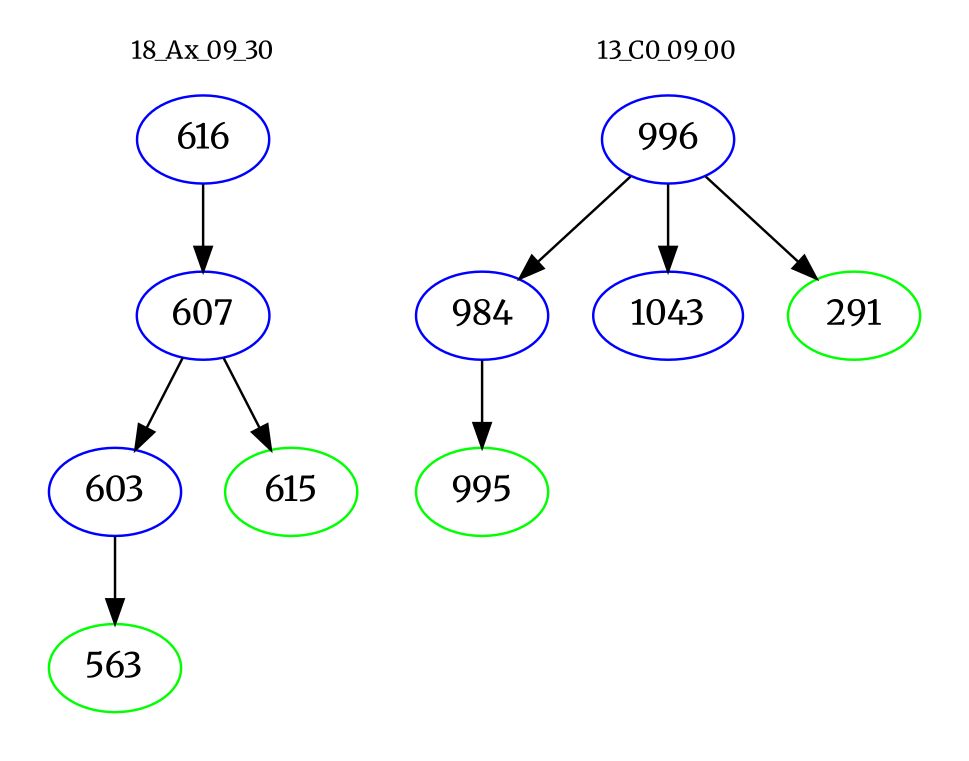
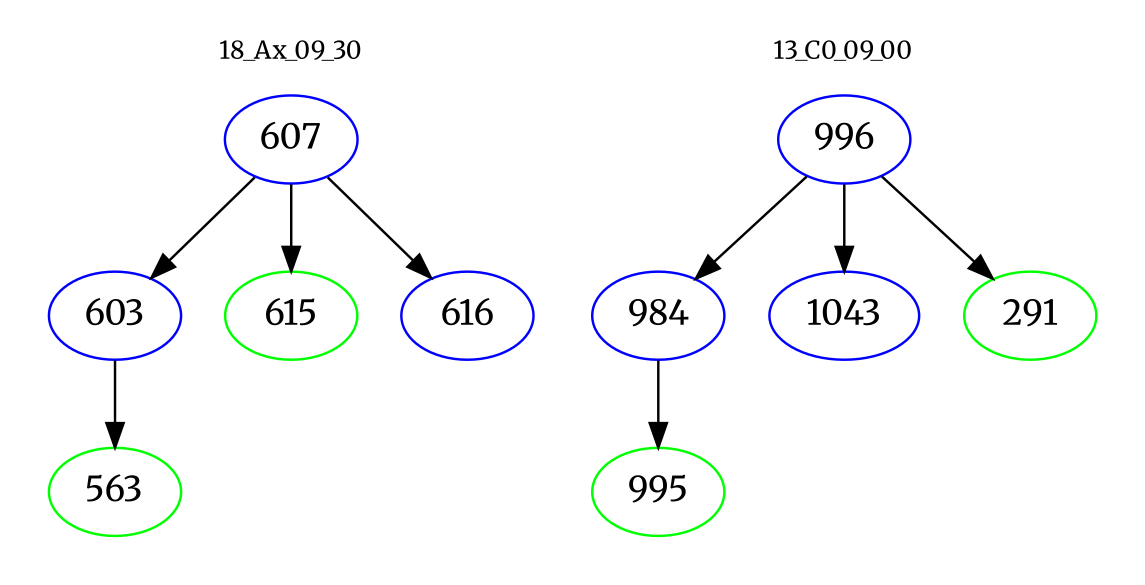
(203, 216) -> (370, 219)
